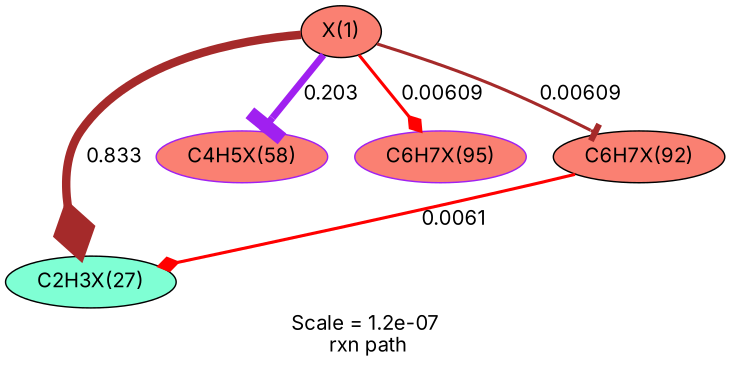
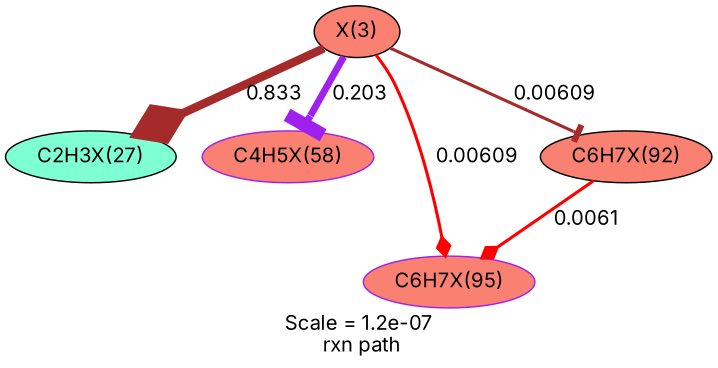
(341, 32) -> (357, 32)
(377, 220) -> (545, 214)
